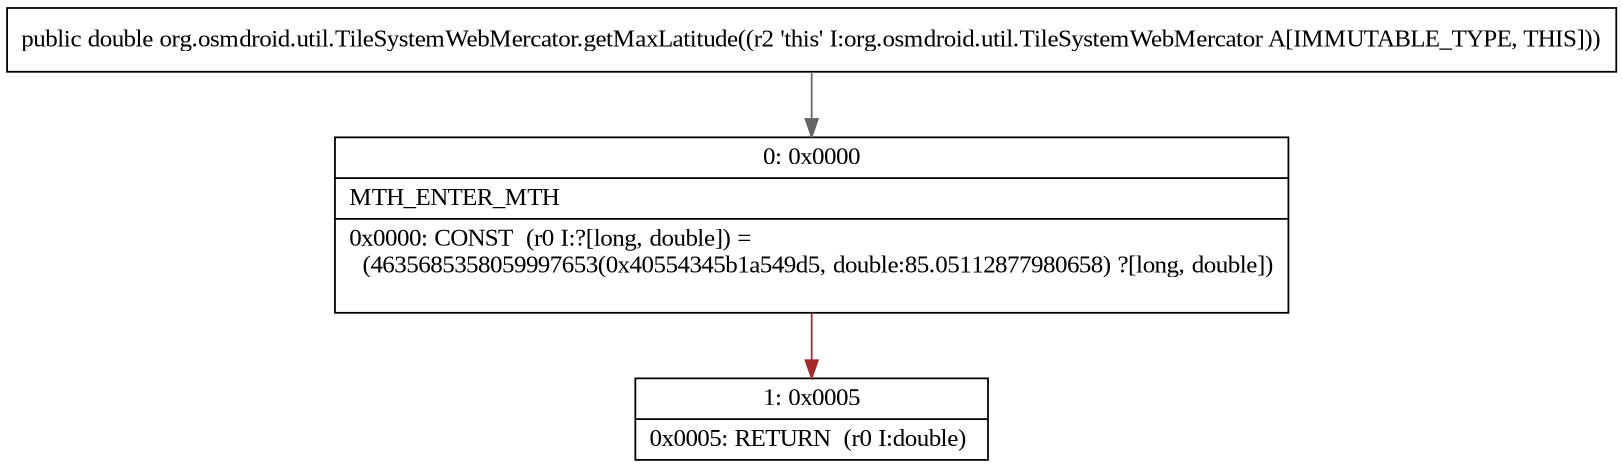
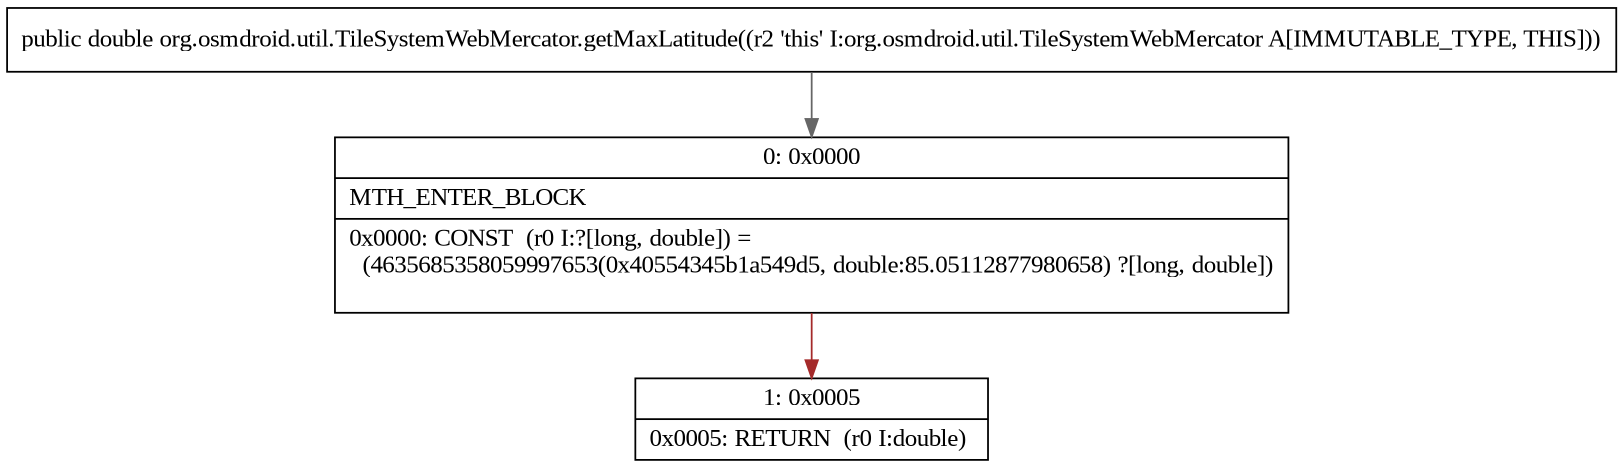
(455, 198) -> (468, 198)
